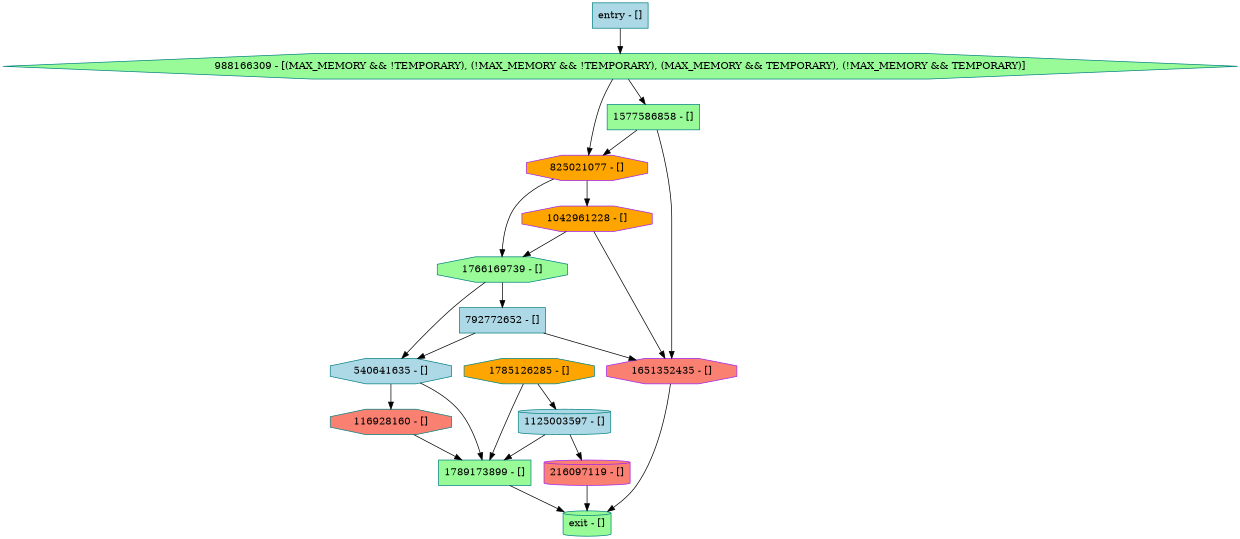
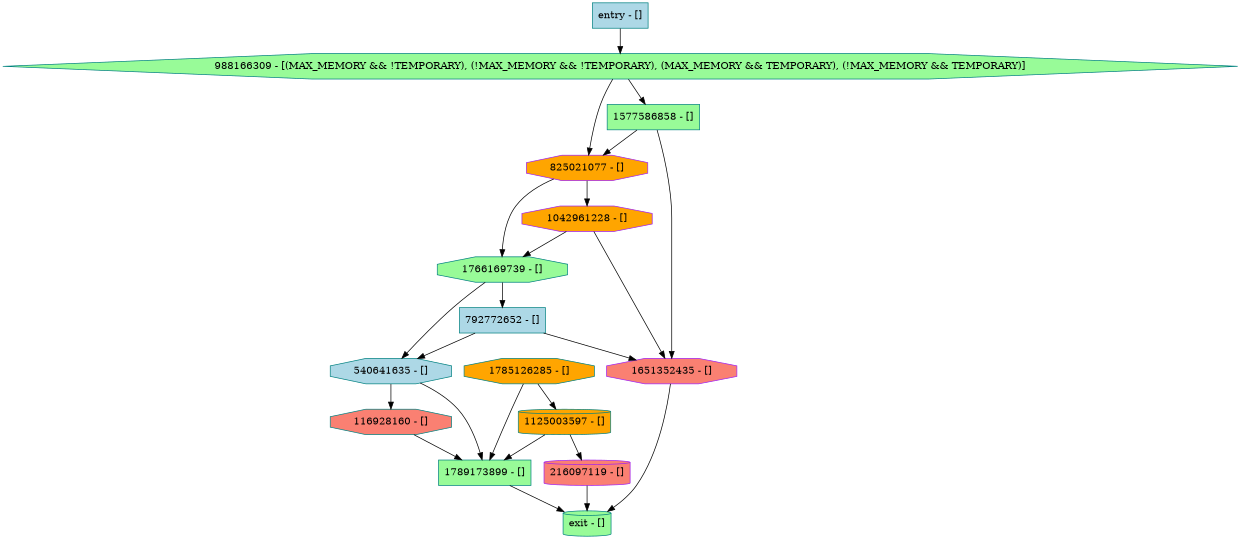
(564, 422) -> (564, 422)
